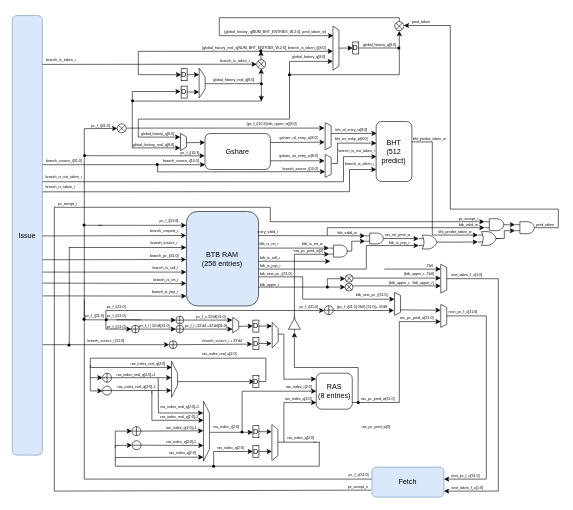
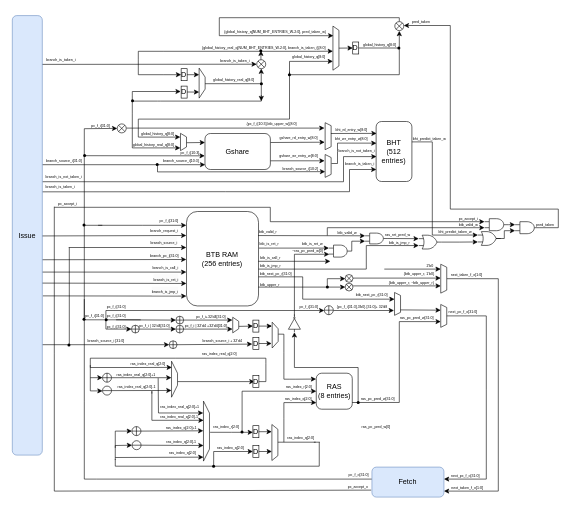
(394, 152) -> (394, 152)
(268, 231) -> (268, 231)
(223, 259) -> (223, 259)
